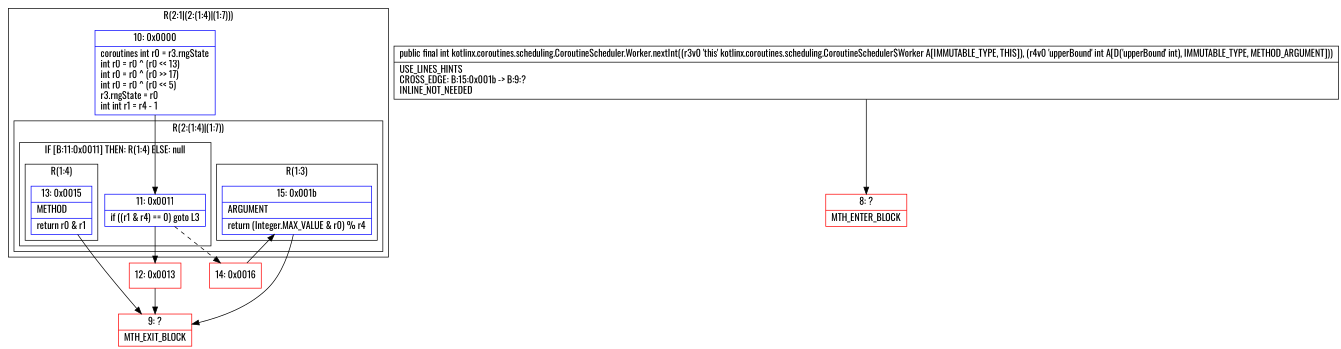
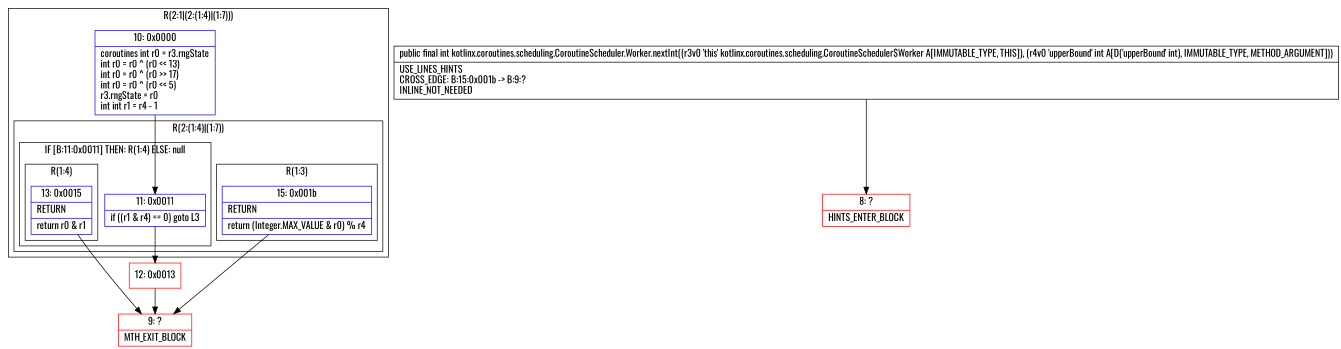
(52, 210) -> (52, 210)
(248, 210) -> (243, 210)
(866, 218) -> (866, 218)
(235, 276) -> none
